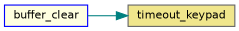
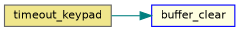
(102, 16) -> (126, 16)
